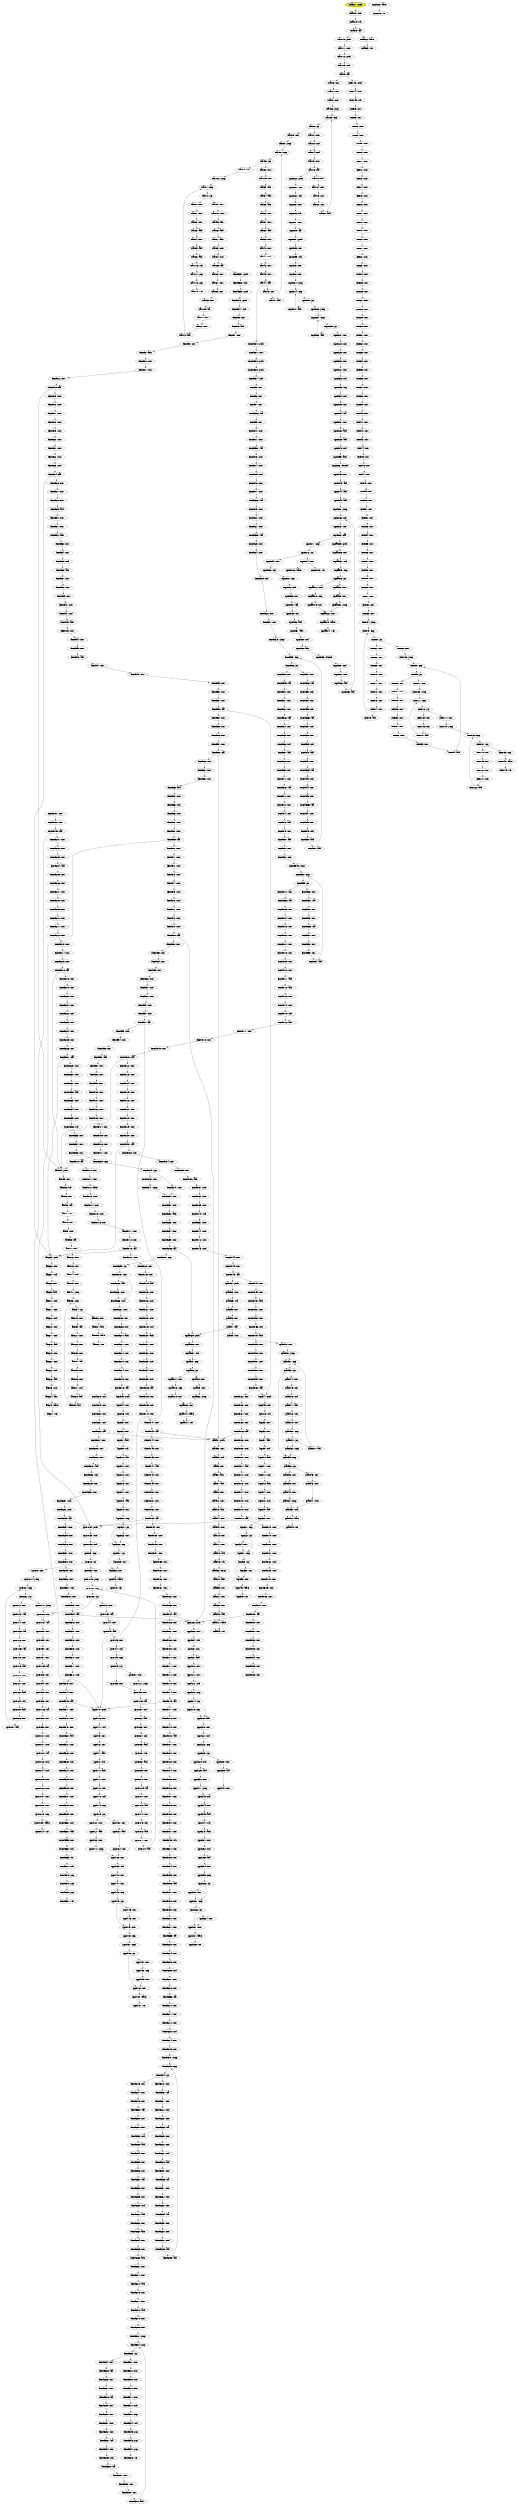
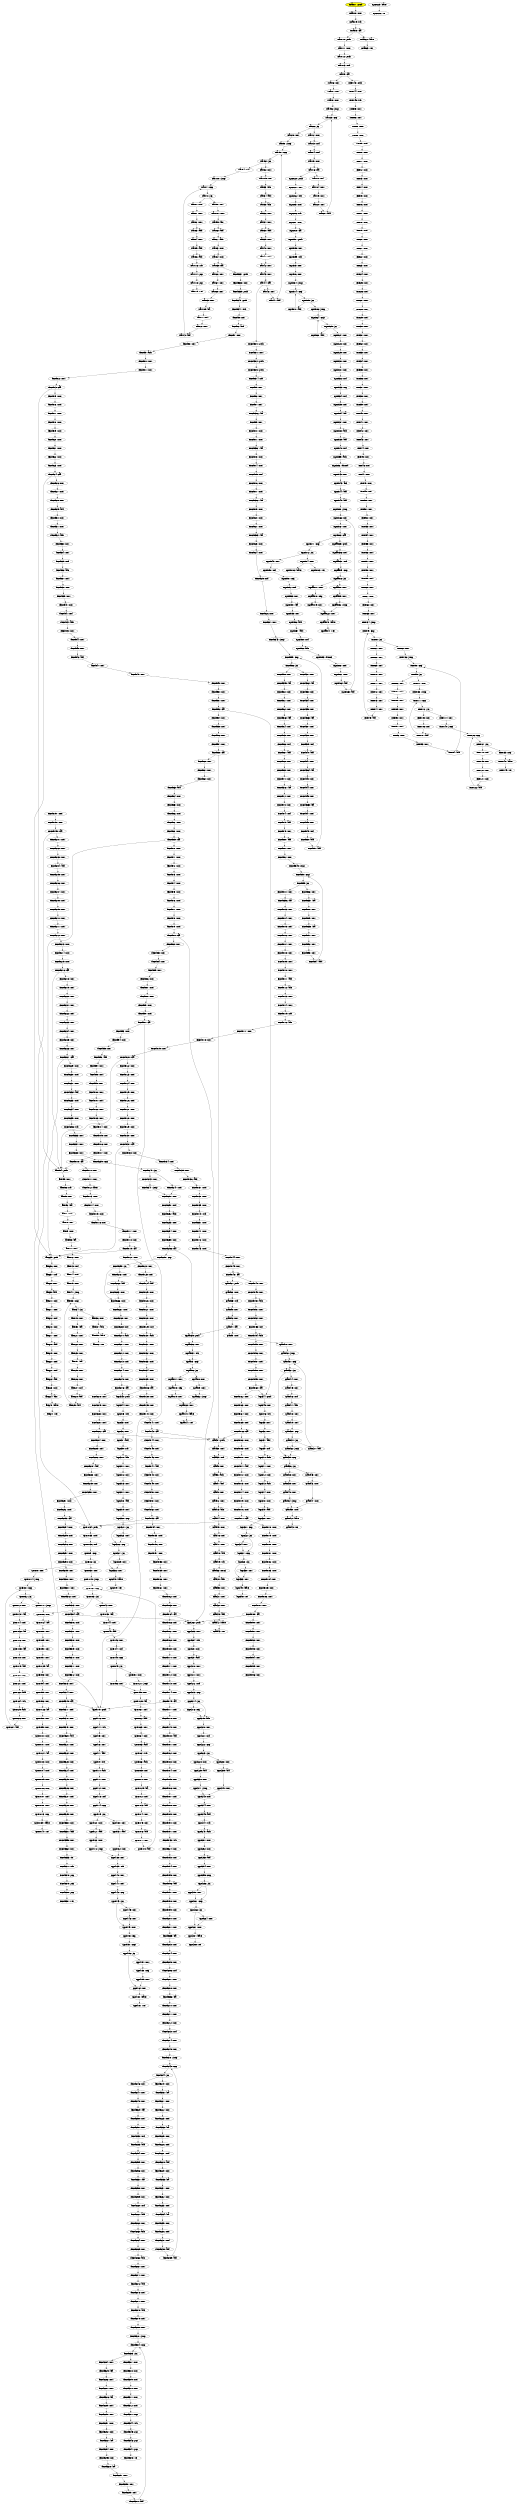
(132, 1288) -> (106, 1283)
(242, 1579) -> (242, 1579)
(96, 1849) -> (96, 1849)
(151, 2132) -> (138, 2131)
